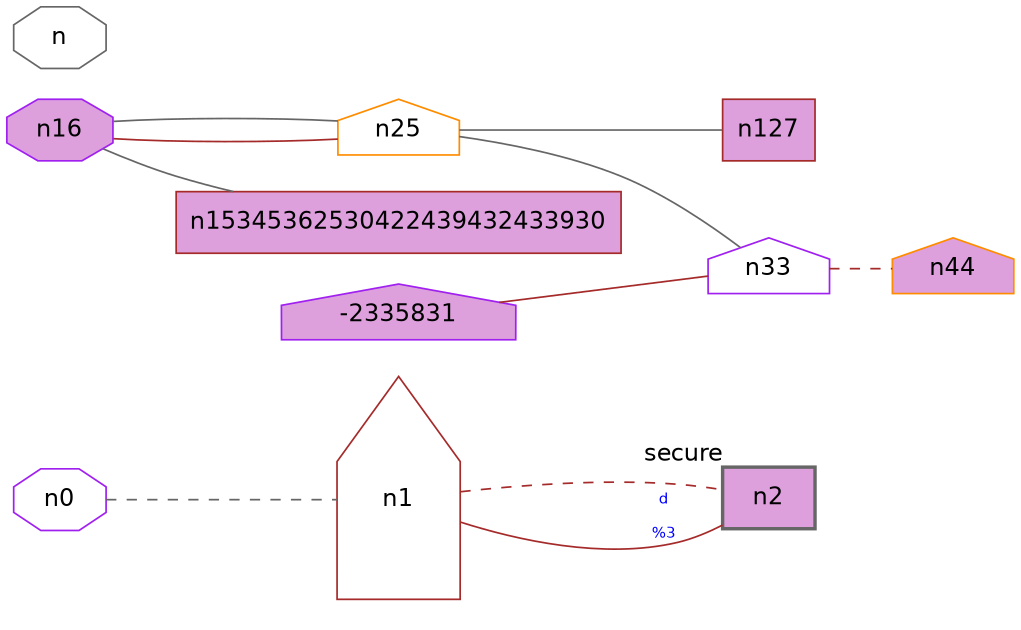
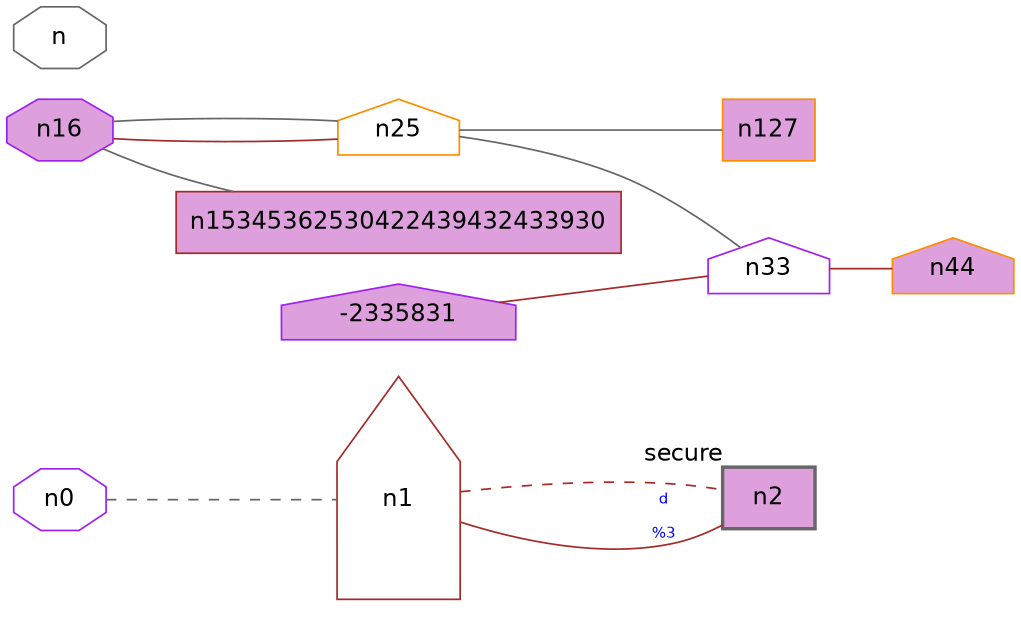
(769, 130) -> (769, 130)
(861, 269) -> (861, 269)
